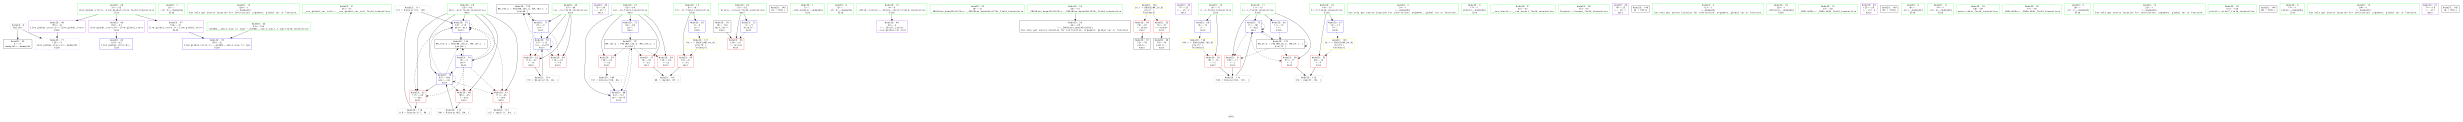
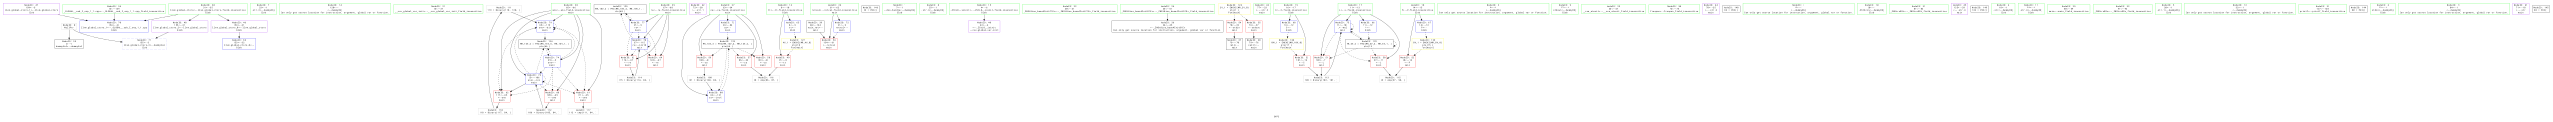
(1183, 9) -> (1262, 9)
(145, 17) -> (162, 18)
